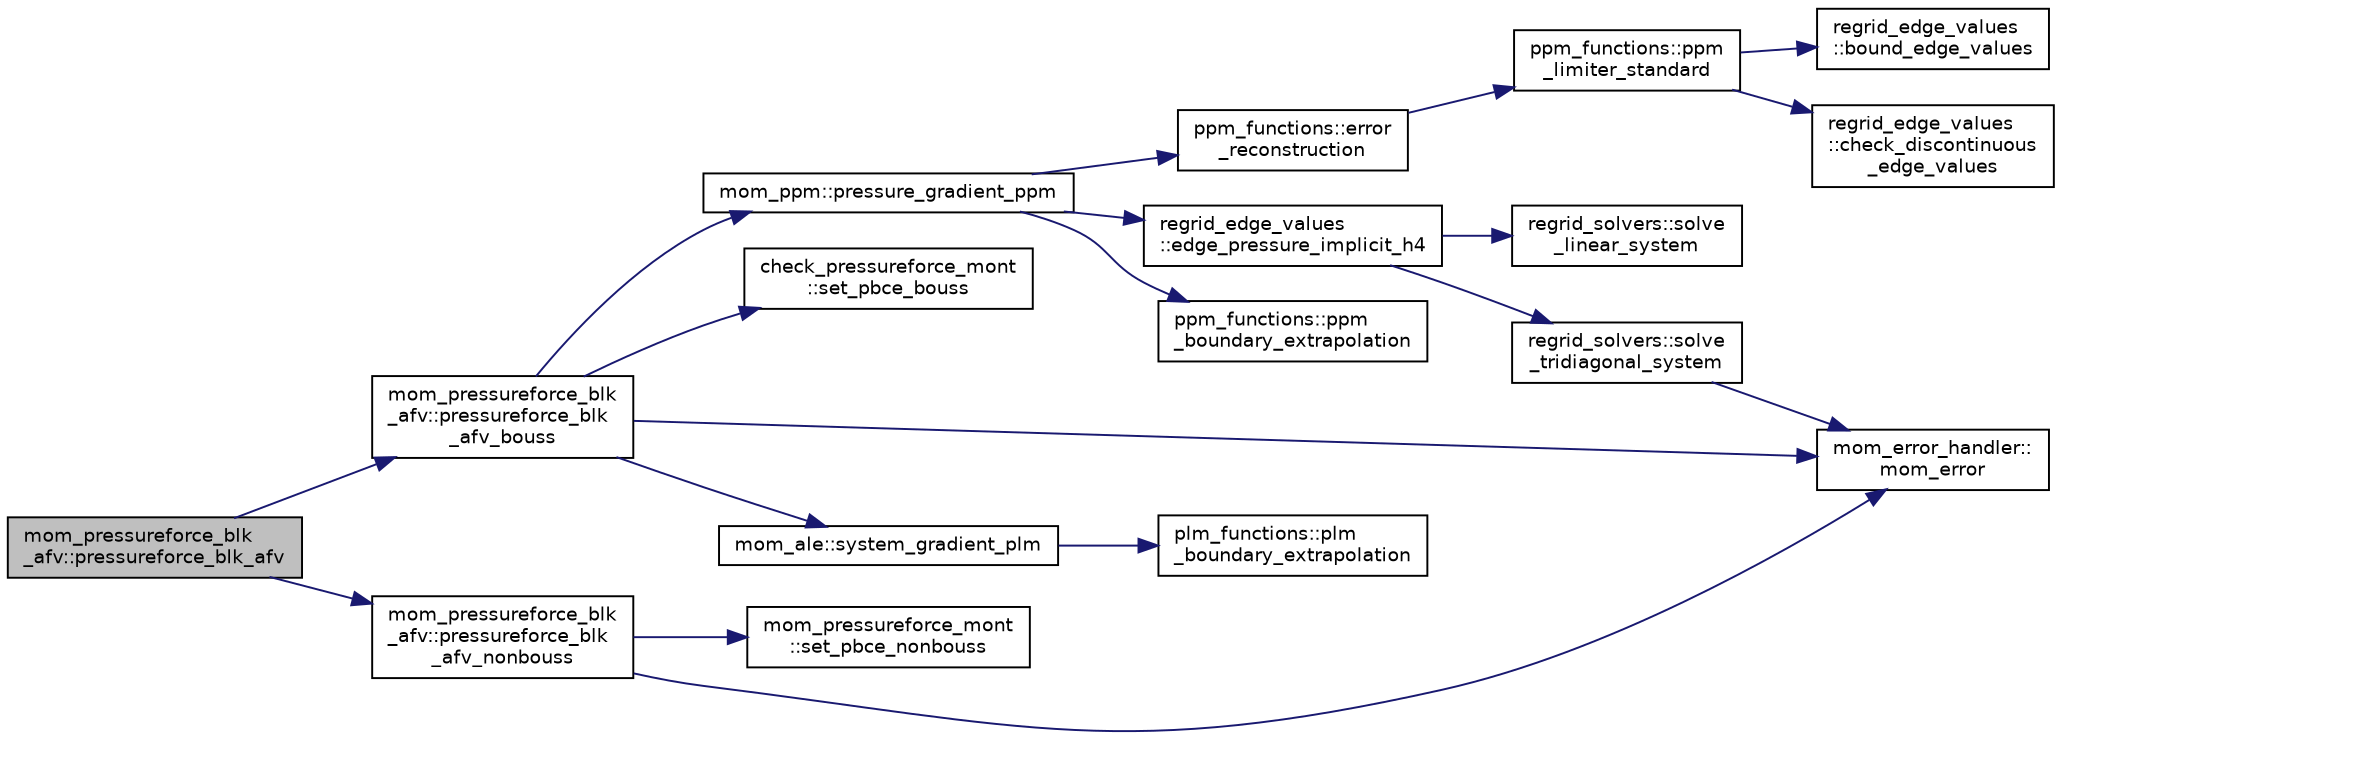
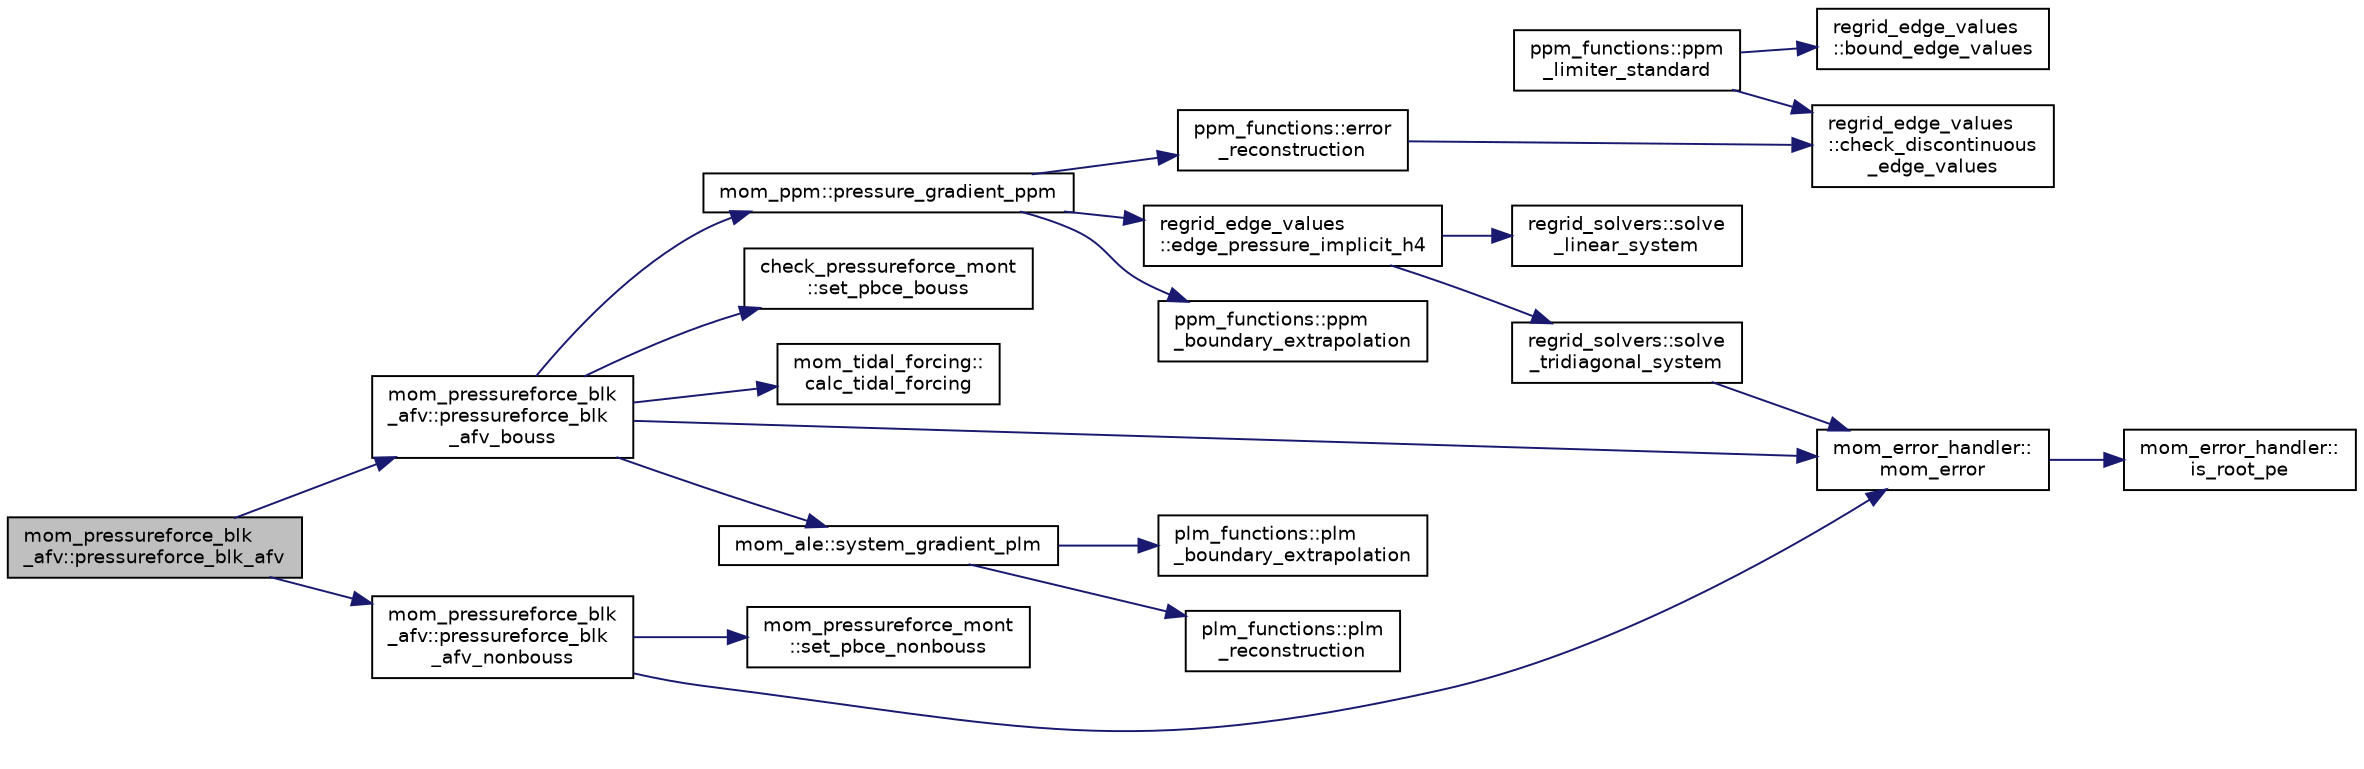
(1452, 102) -> (1600, 143)
none -> (889, 374)
none -> (2240, 460)
none -> (1293, 641)
